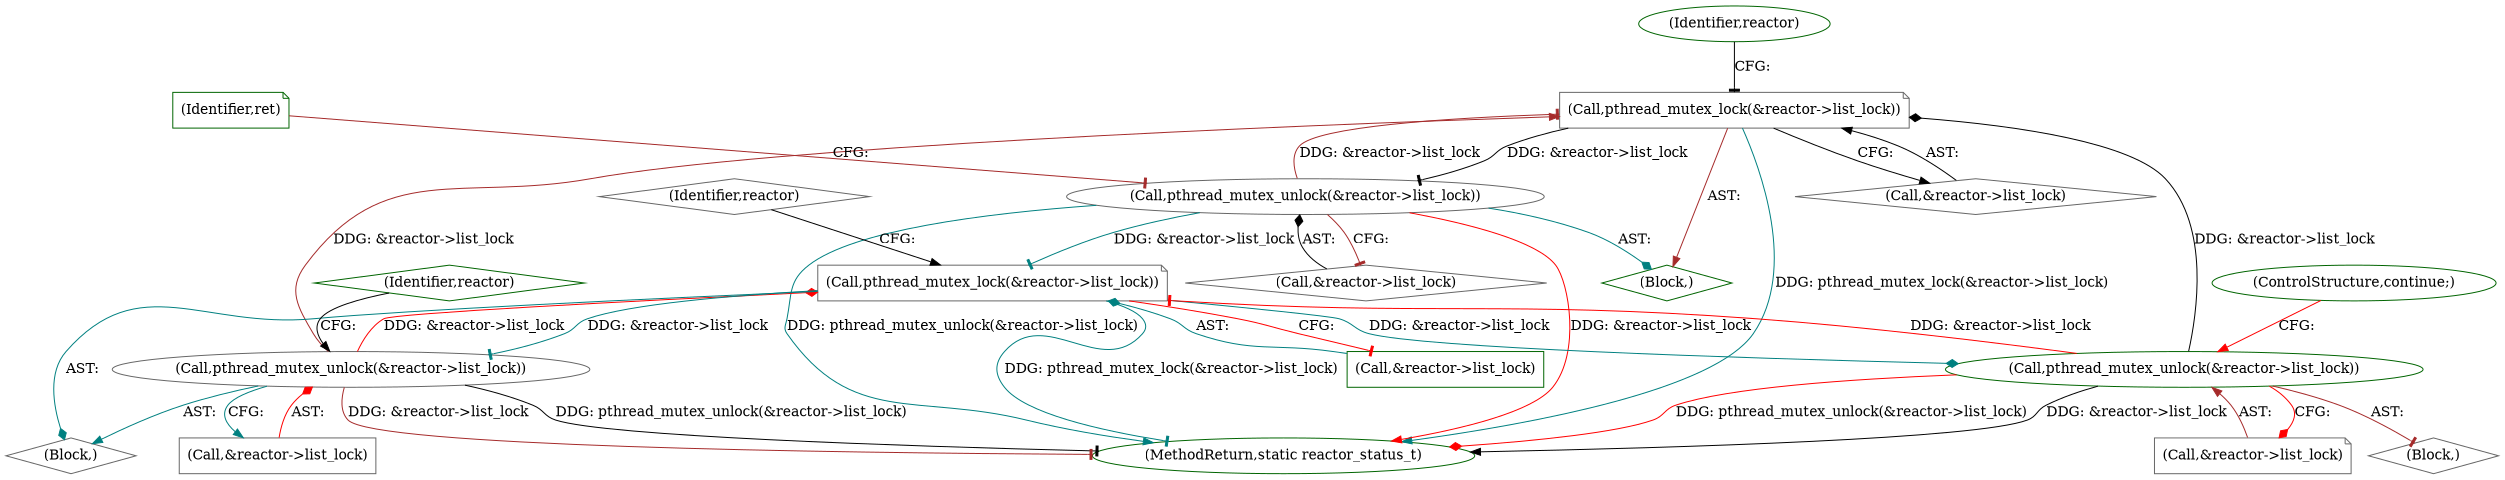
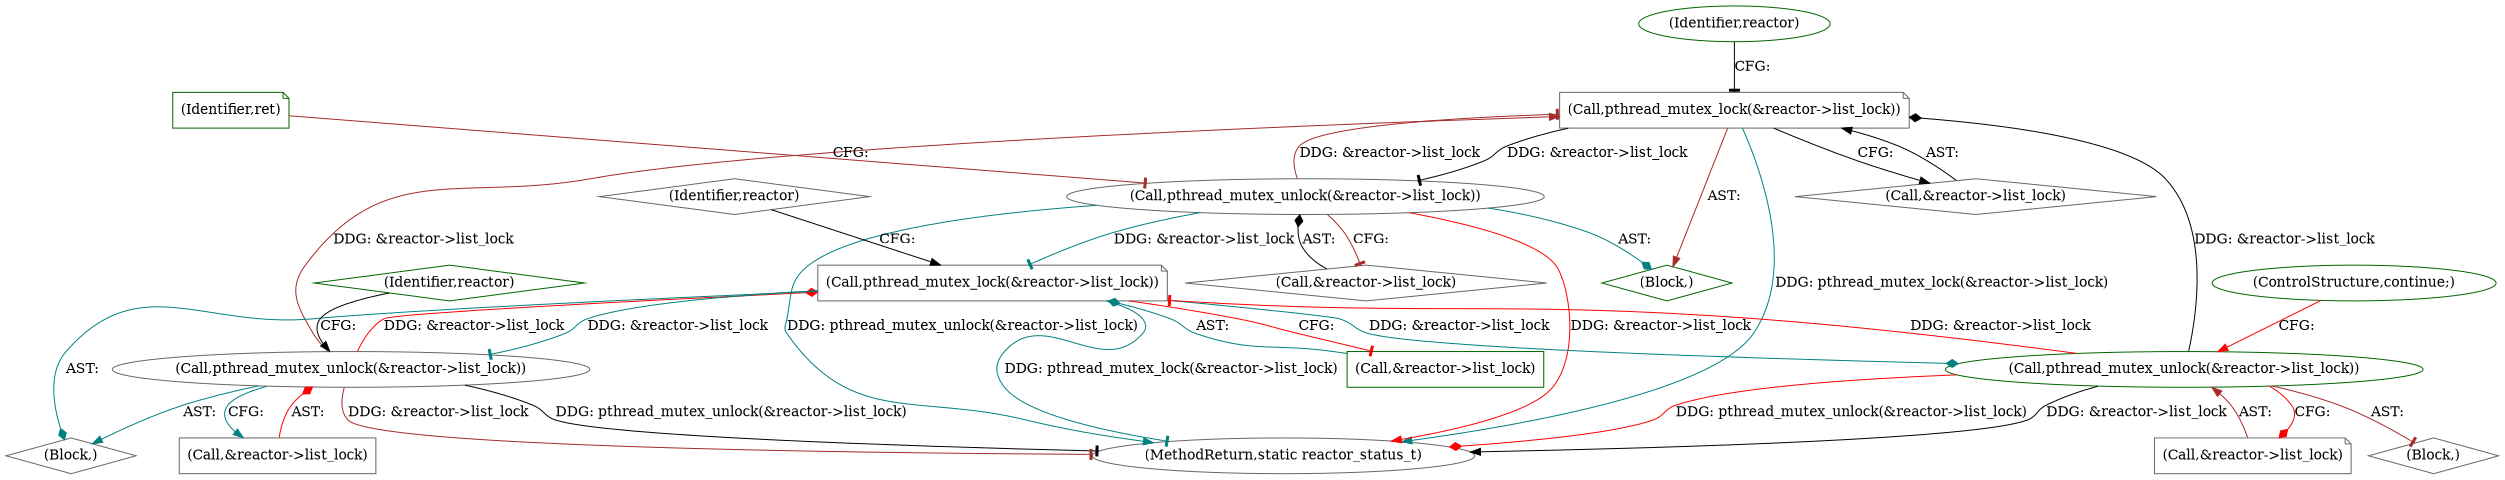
(1284, 456) -> (1284, 456)
